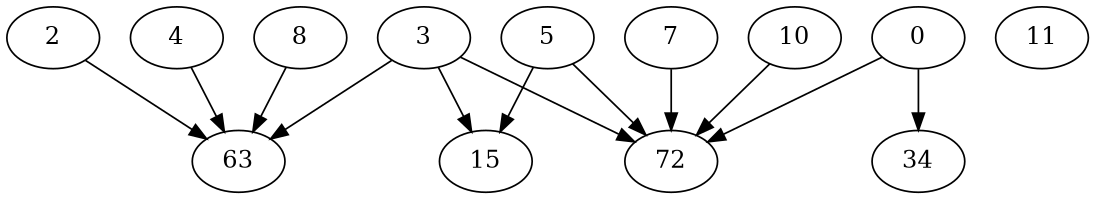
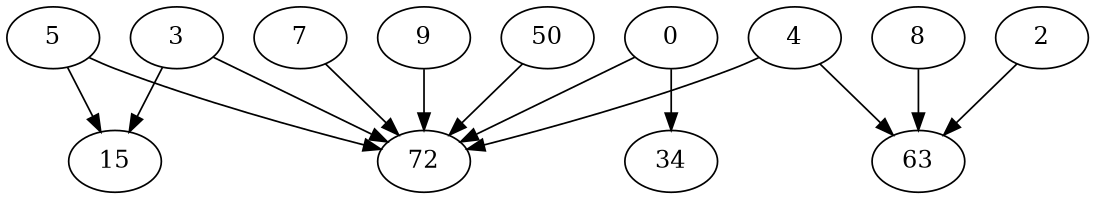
none -> (424, 38)
(795, 38) -> (548, 38)
(1042, 38) -> none
(338, 95) -> none
none -> (623, 106)
